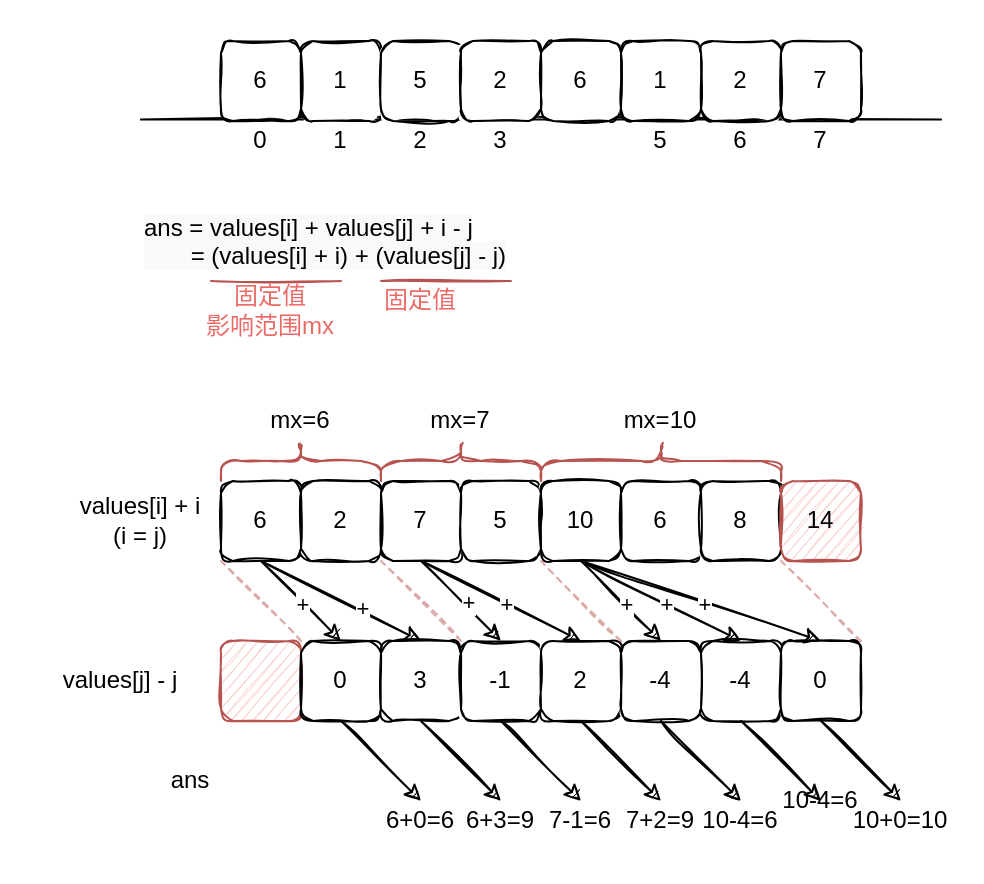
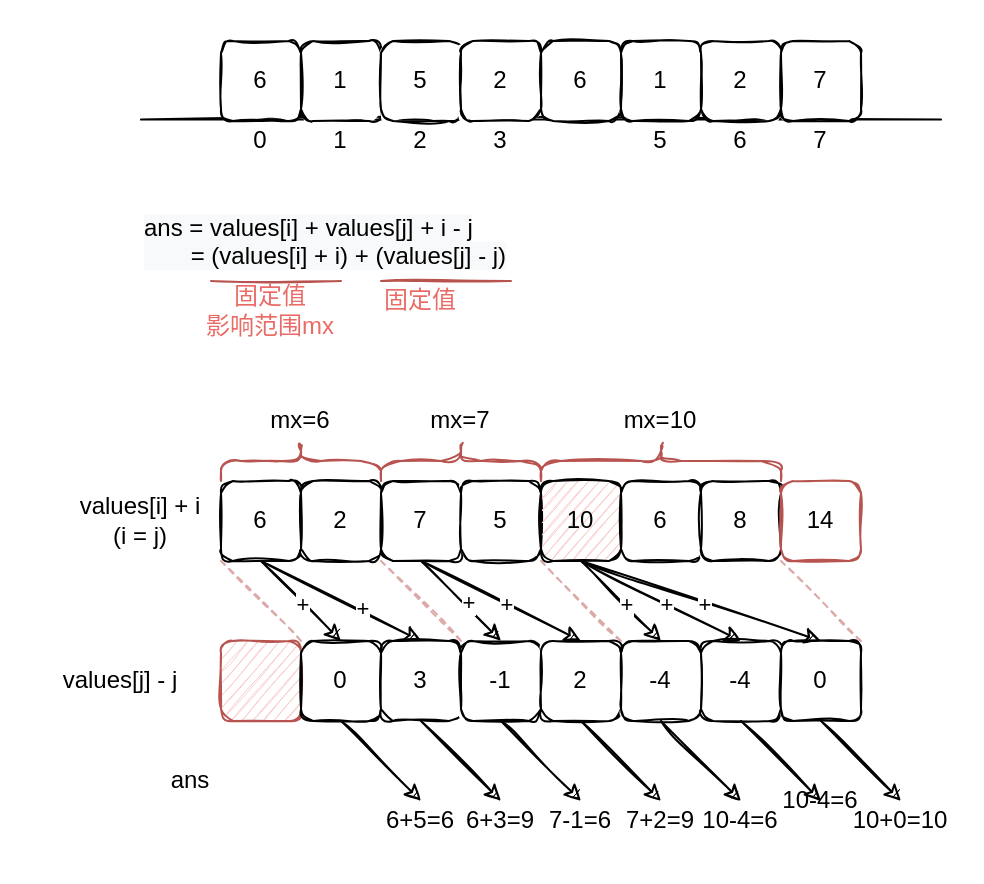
(581, 521) -> (581, 521)
(821, 521) -> (821, 521)
(421, 821) -> (421, 821)
